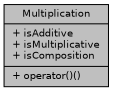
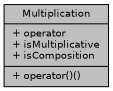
(43, 33) -> (39, 33)
